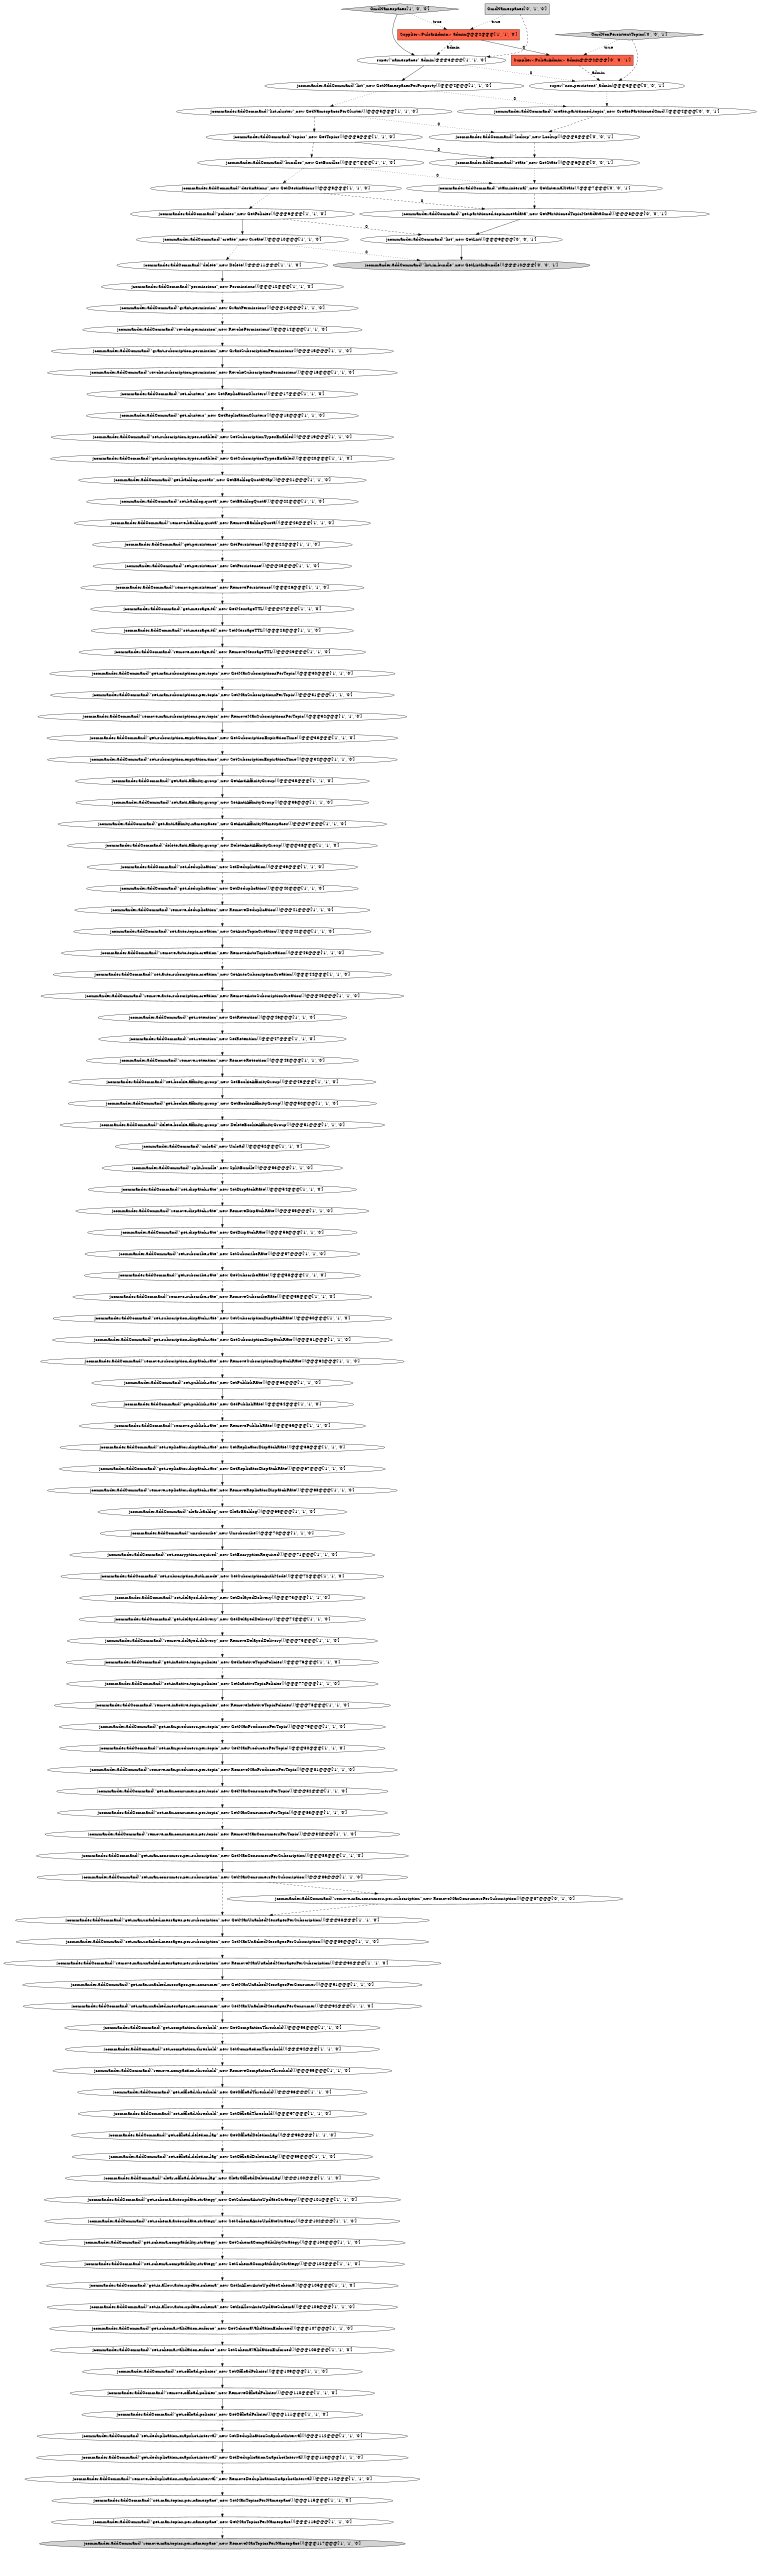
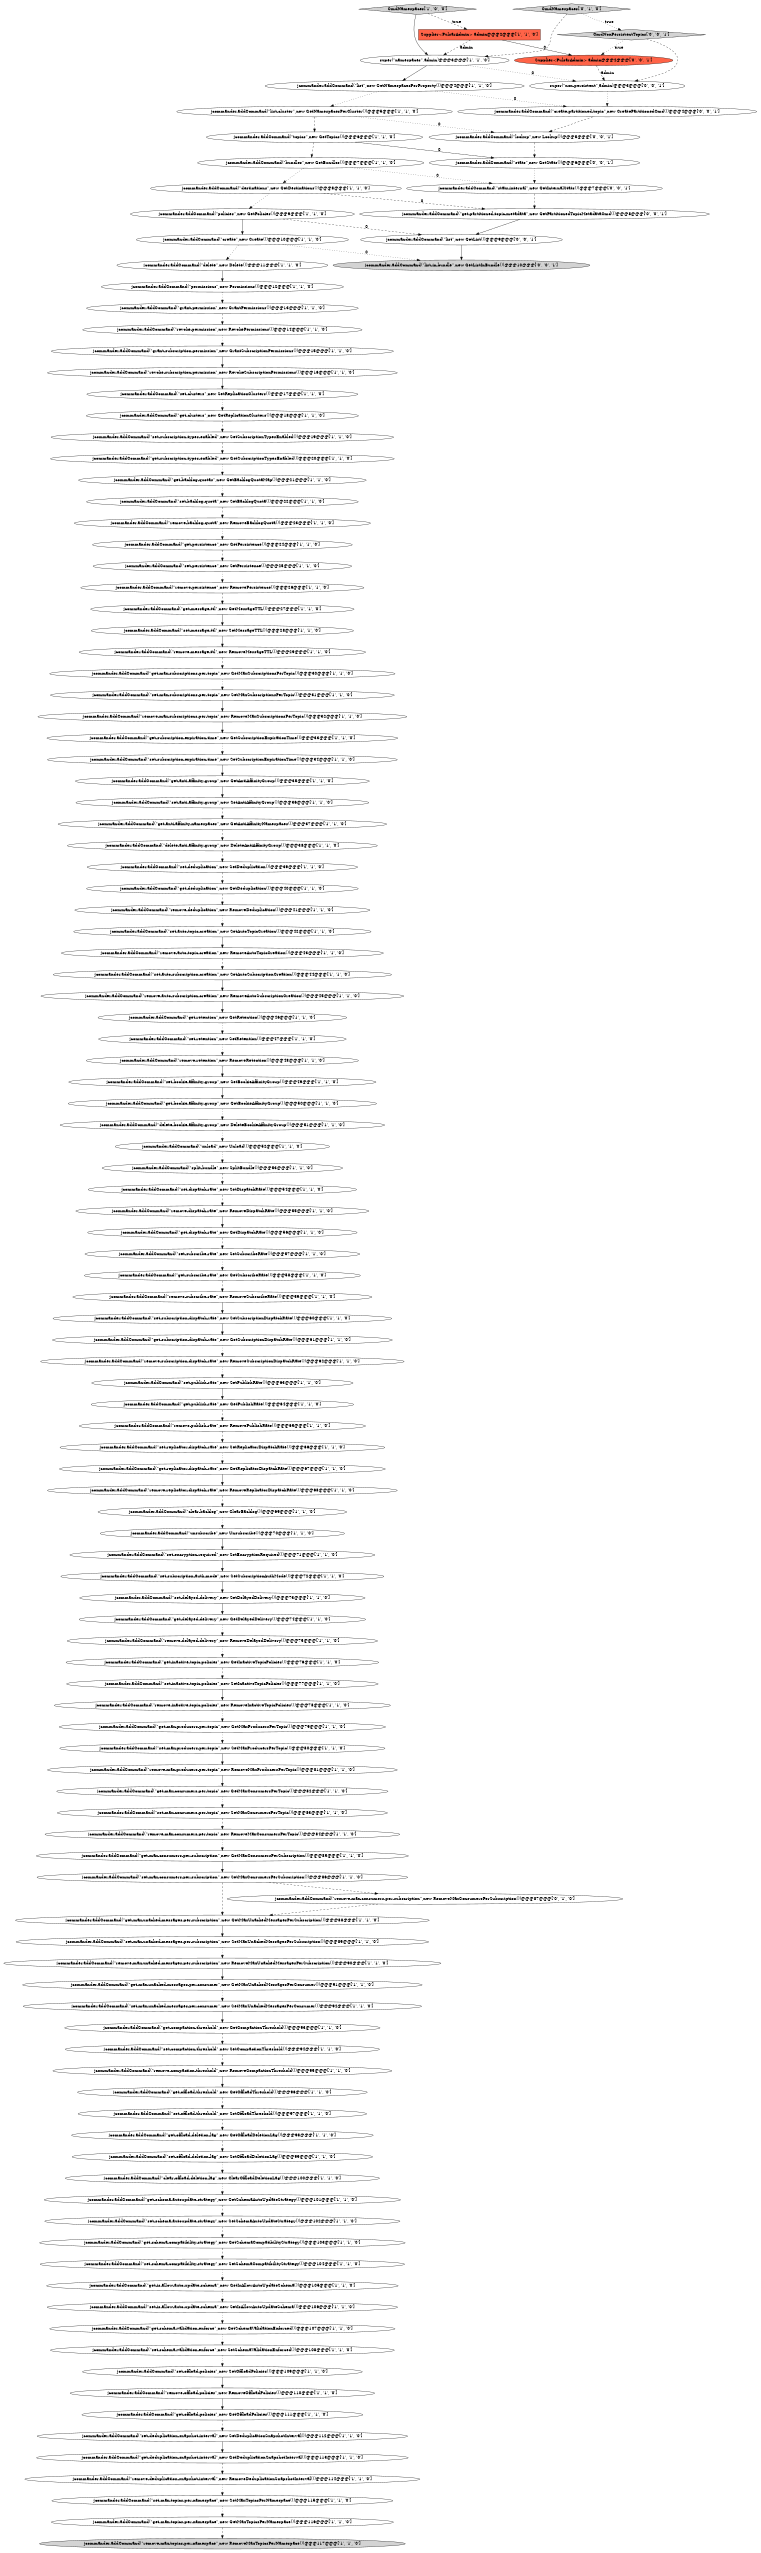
(517, 9) -> (572, 9)
(427, 21) -> (446, 21)
(489, 21) -> (600, 21)
(572, 60) -> (594, 60)
